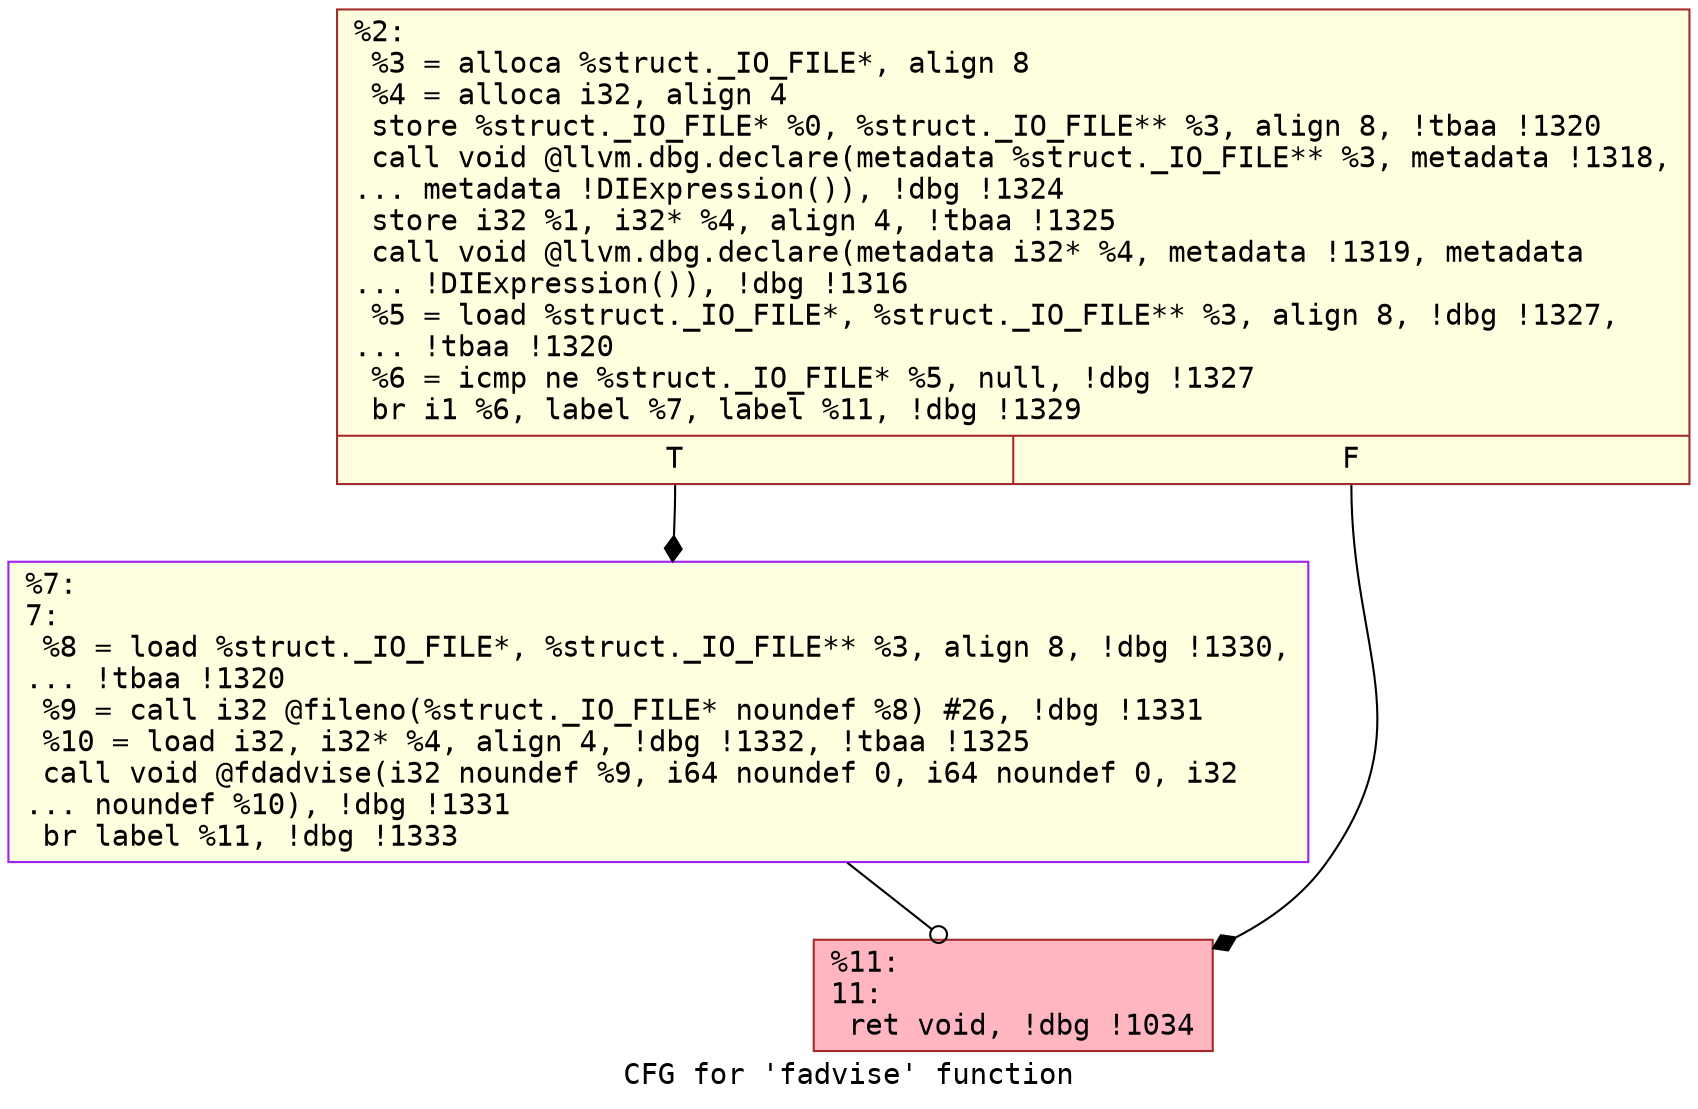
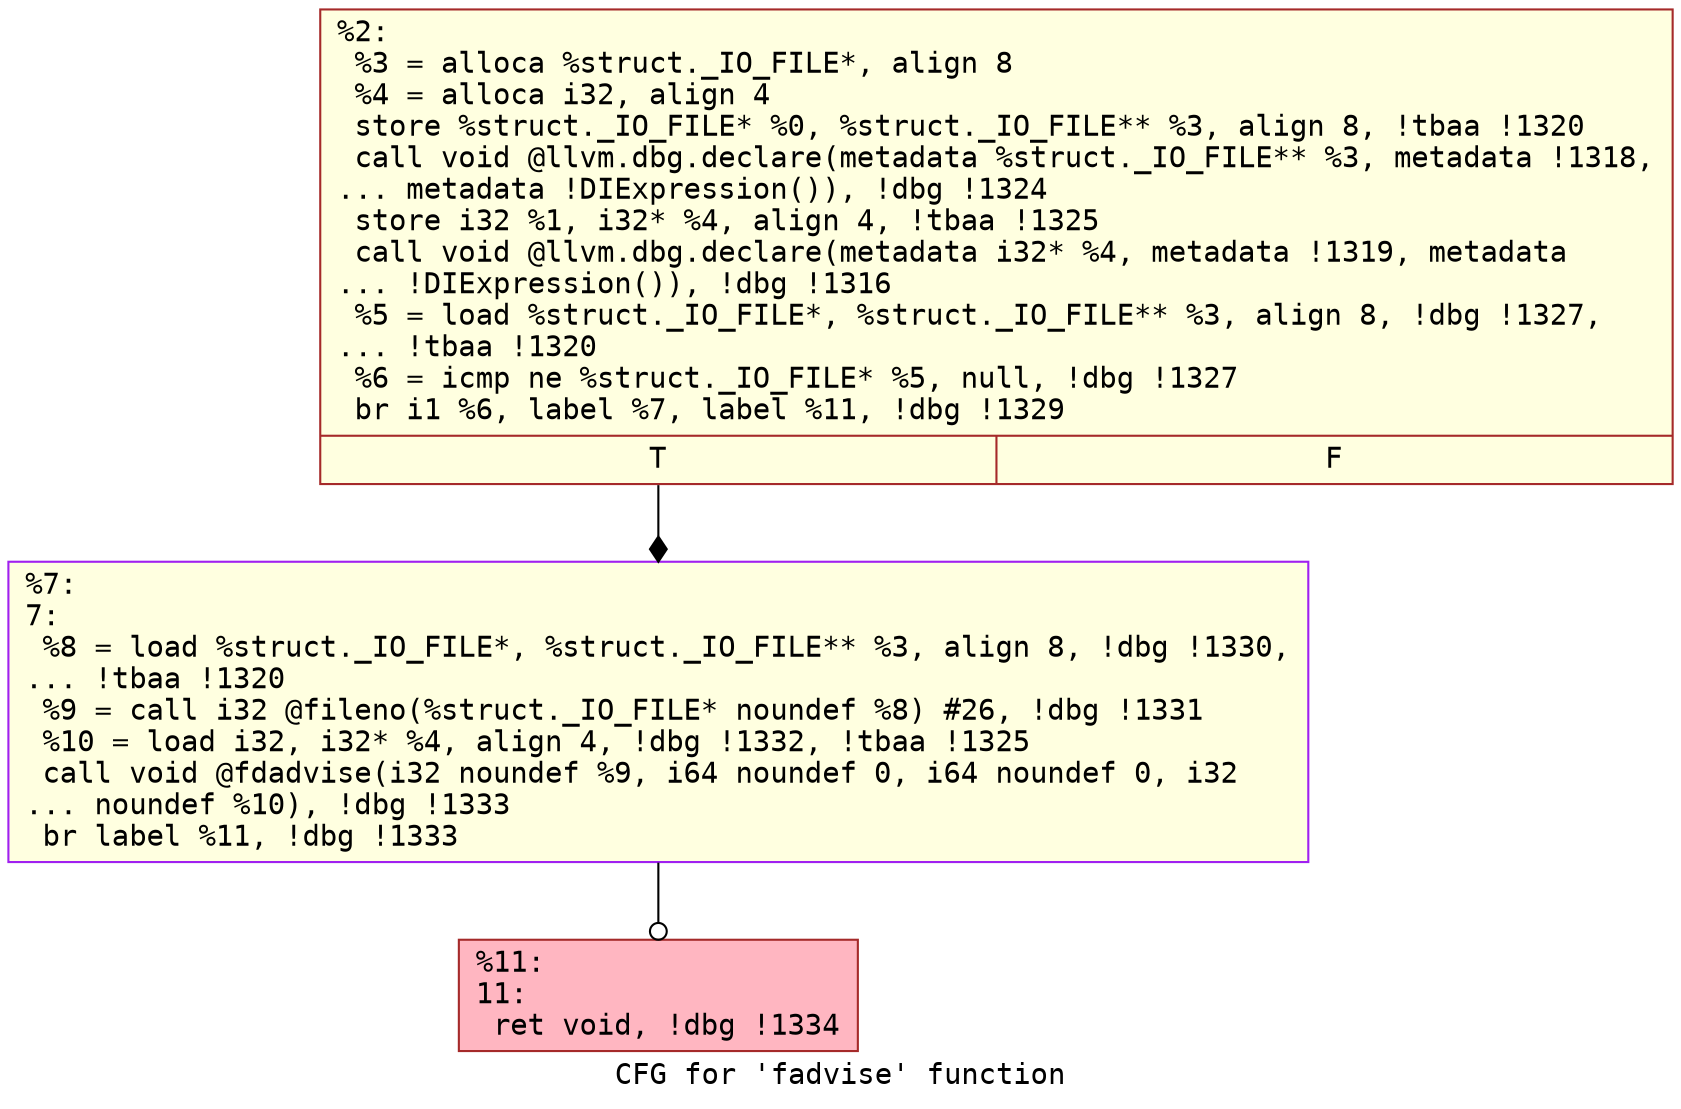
(1376, 738) -> none
(269, 805) -> (269, 805)
(1013, 1026) -> (658, 1026)
